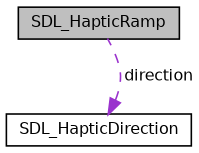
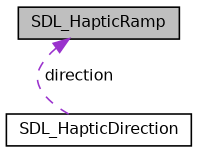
(120, 68) -> (39, 85)
